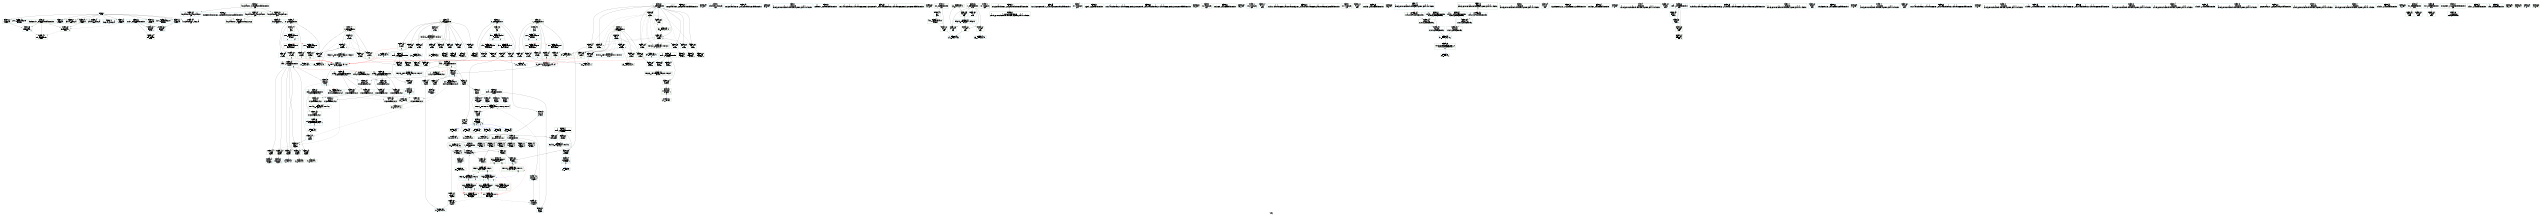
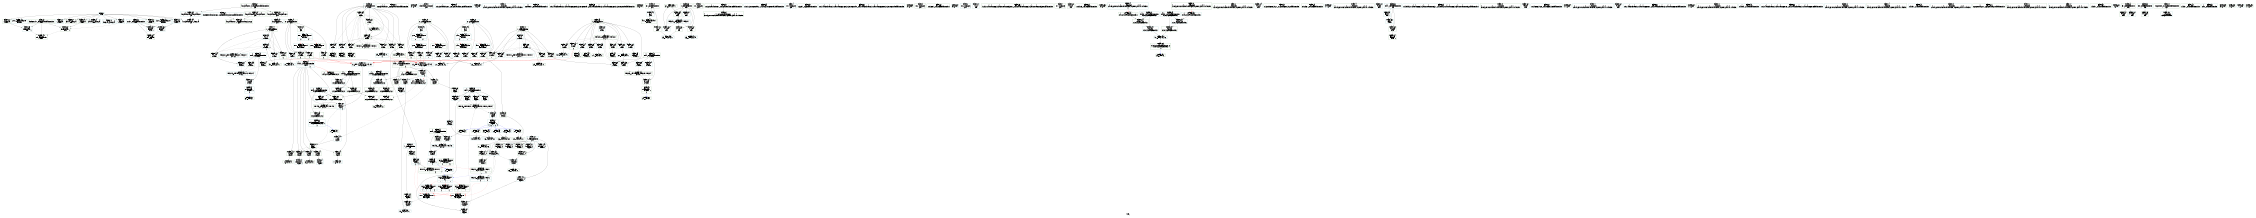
(335, 92) -> none
